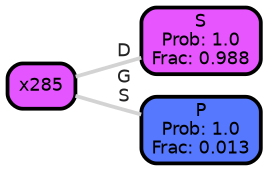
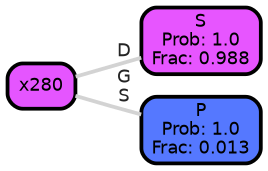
(41, 86) -> (41, 86)
